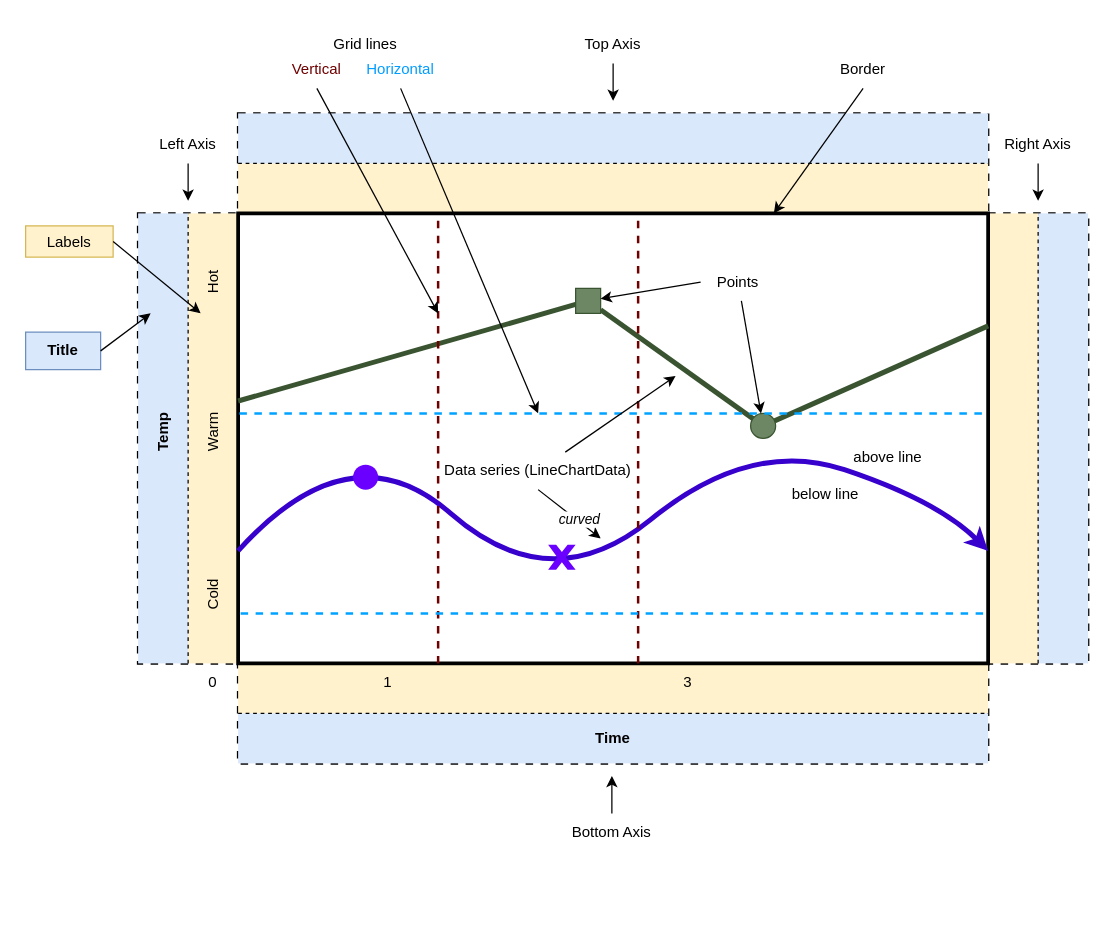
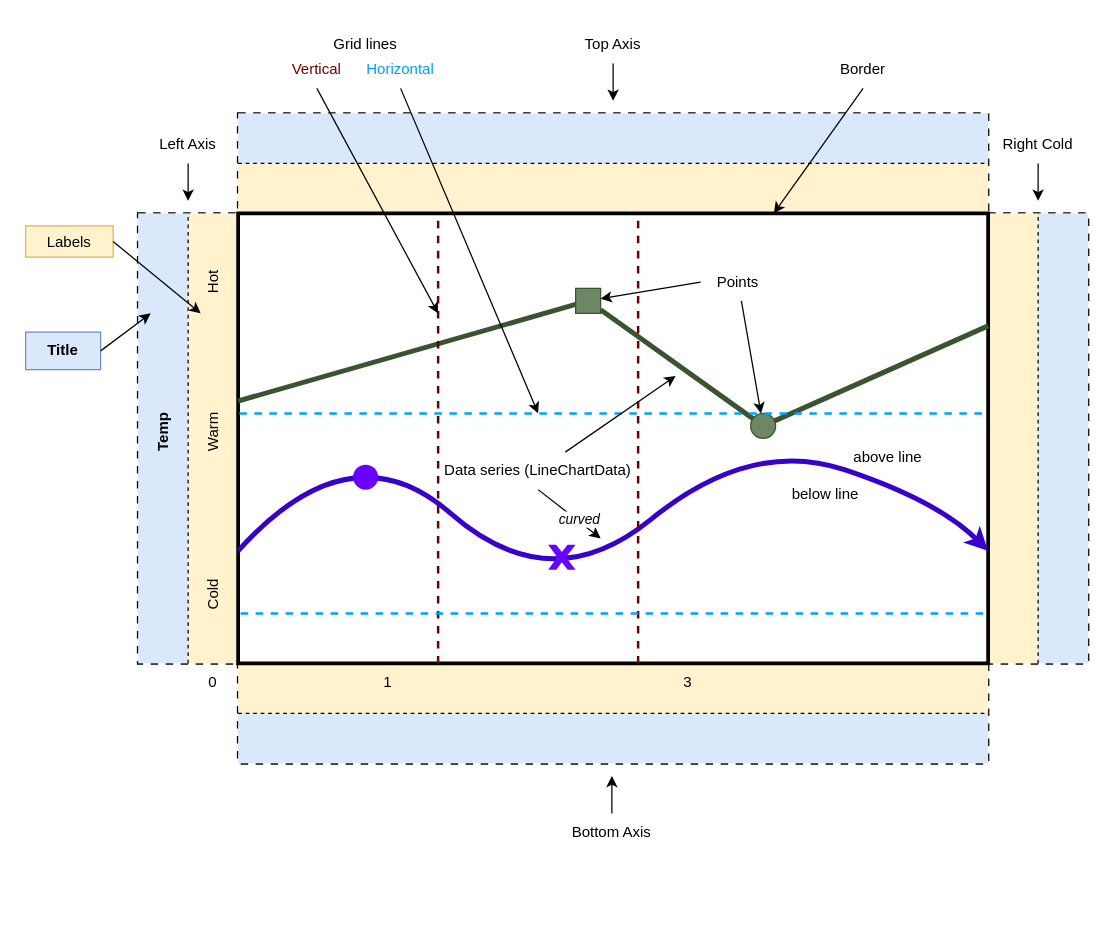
(1038, 144) -> (1038, 144)
(613, 738) -> none
